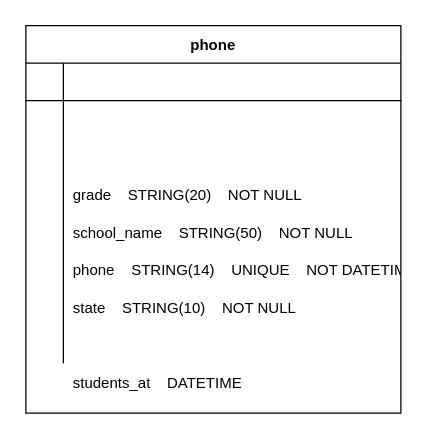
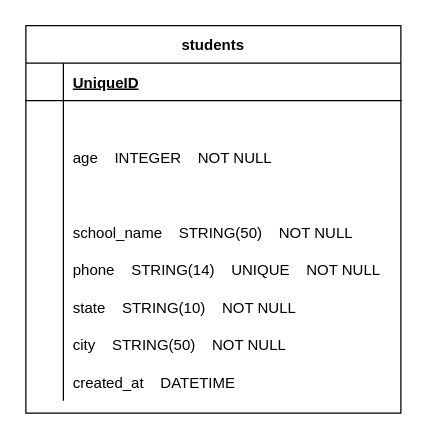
(213, 45) -> (213, 45)
none -> (232, 82)
none -> (232, 157)
(232, 194) -> none
(260, 270) -> (243, 270)
none -> (232, 344)
(169, 383) -> (165, 383)
